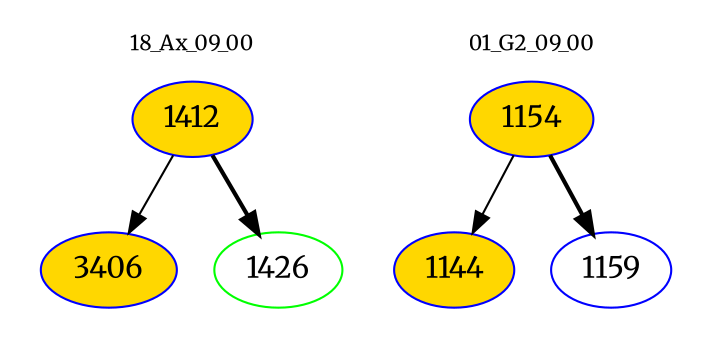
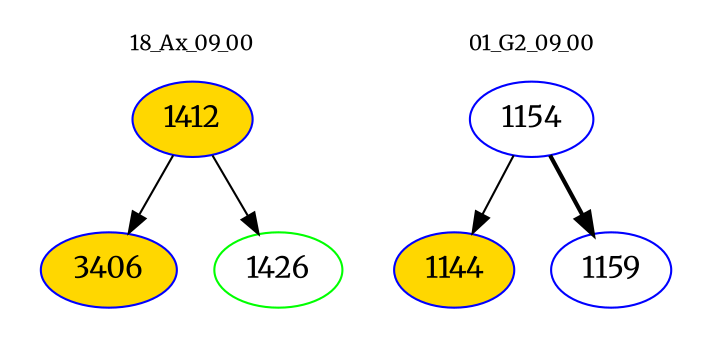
(532, 119) -> (532, 119)
(230, 186) -> (230, 186)
